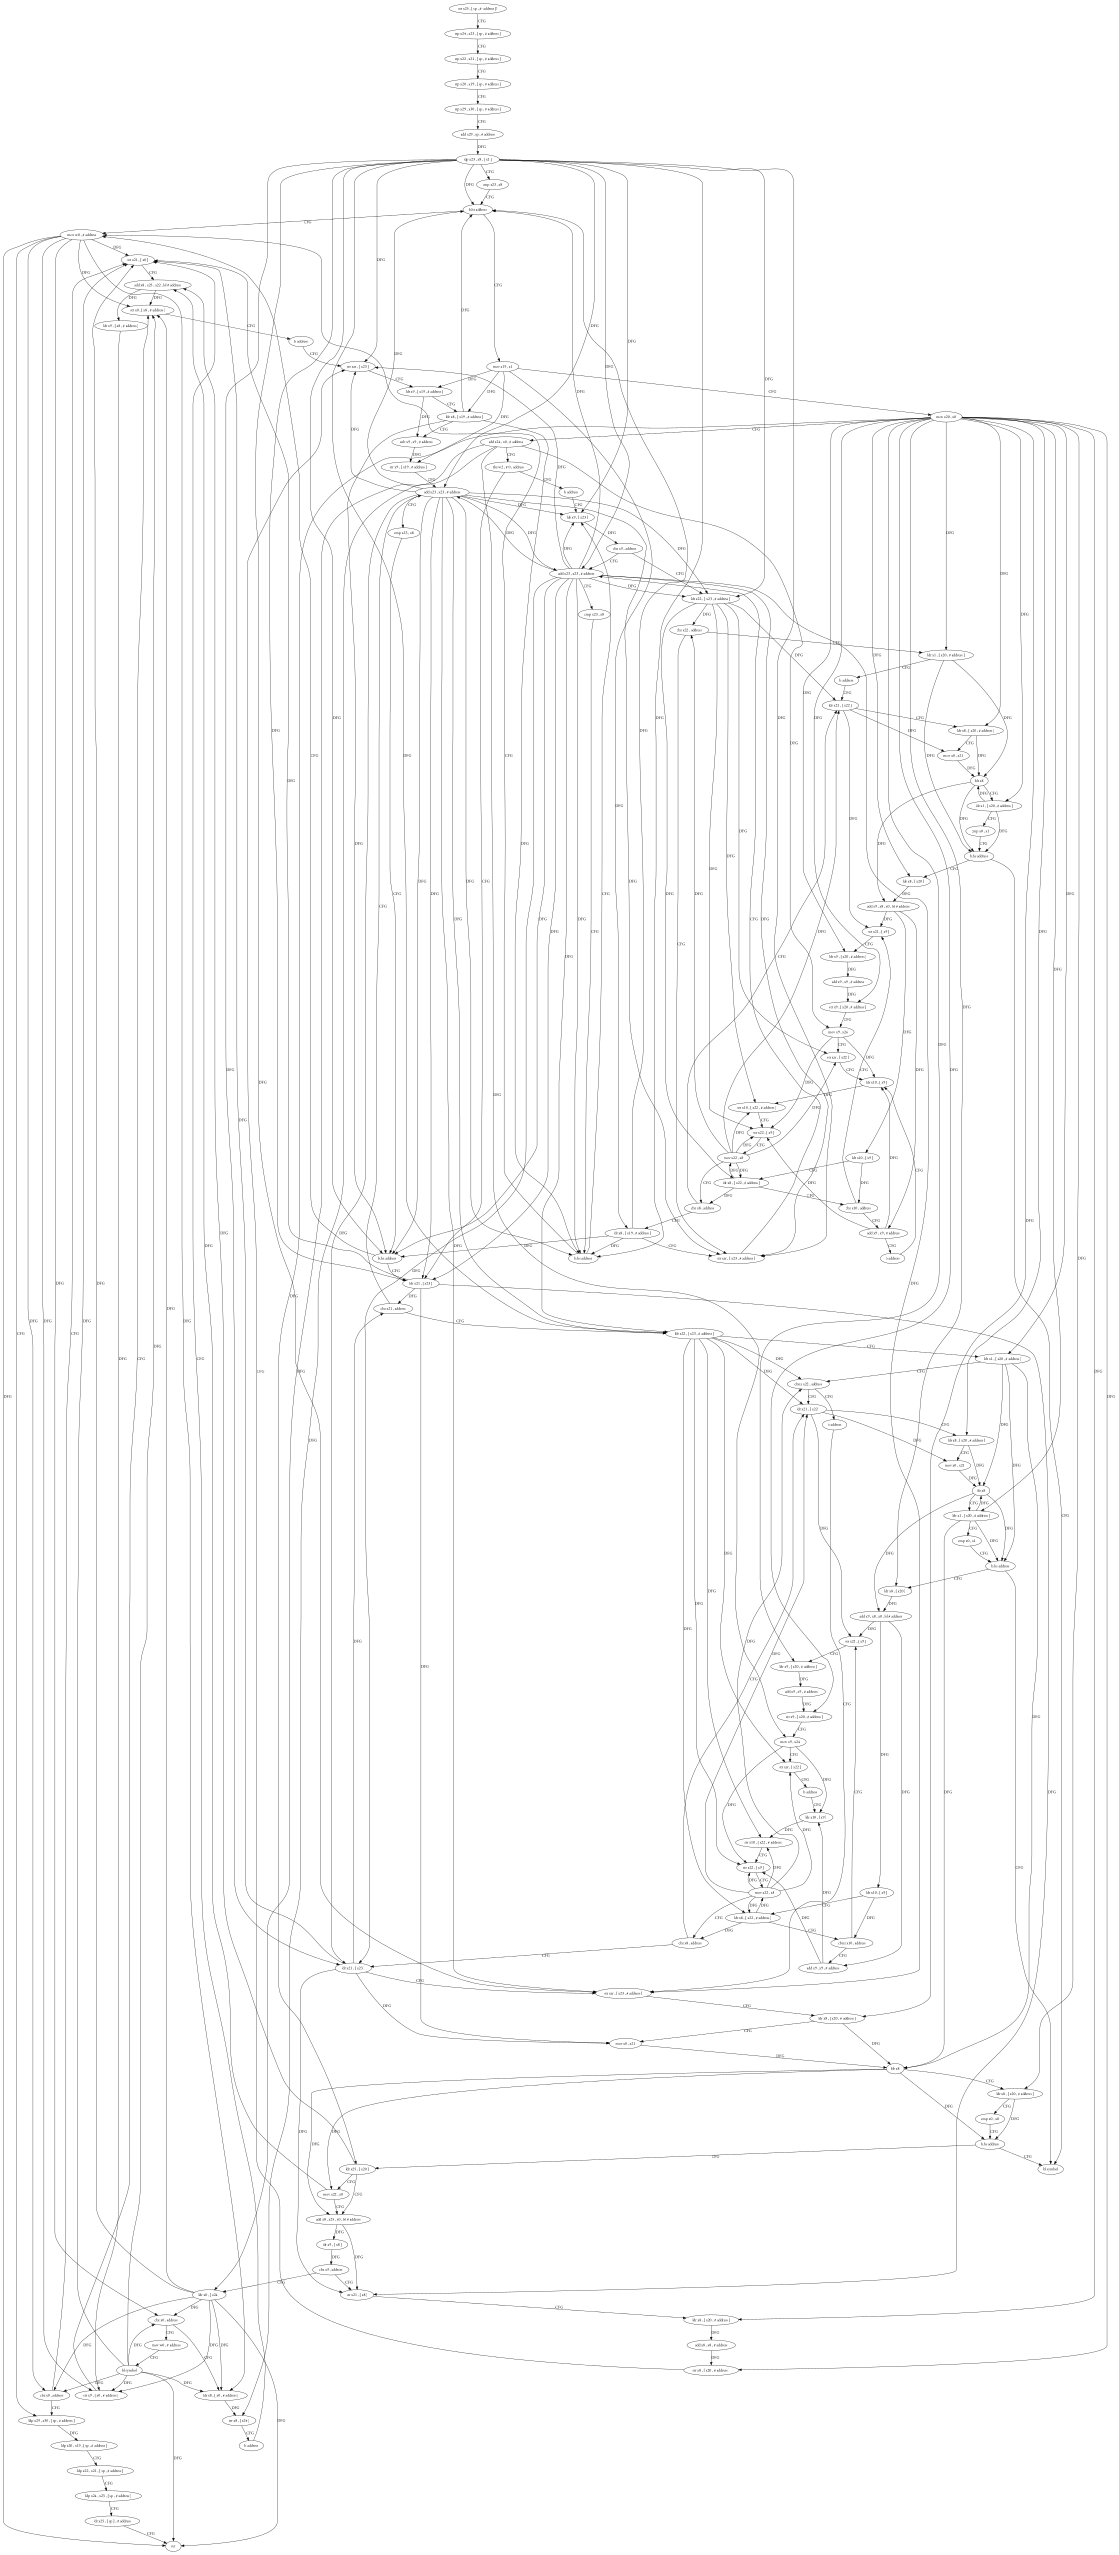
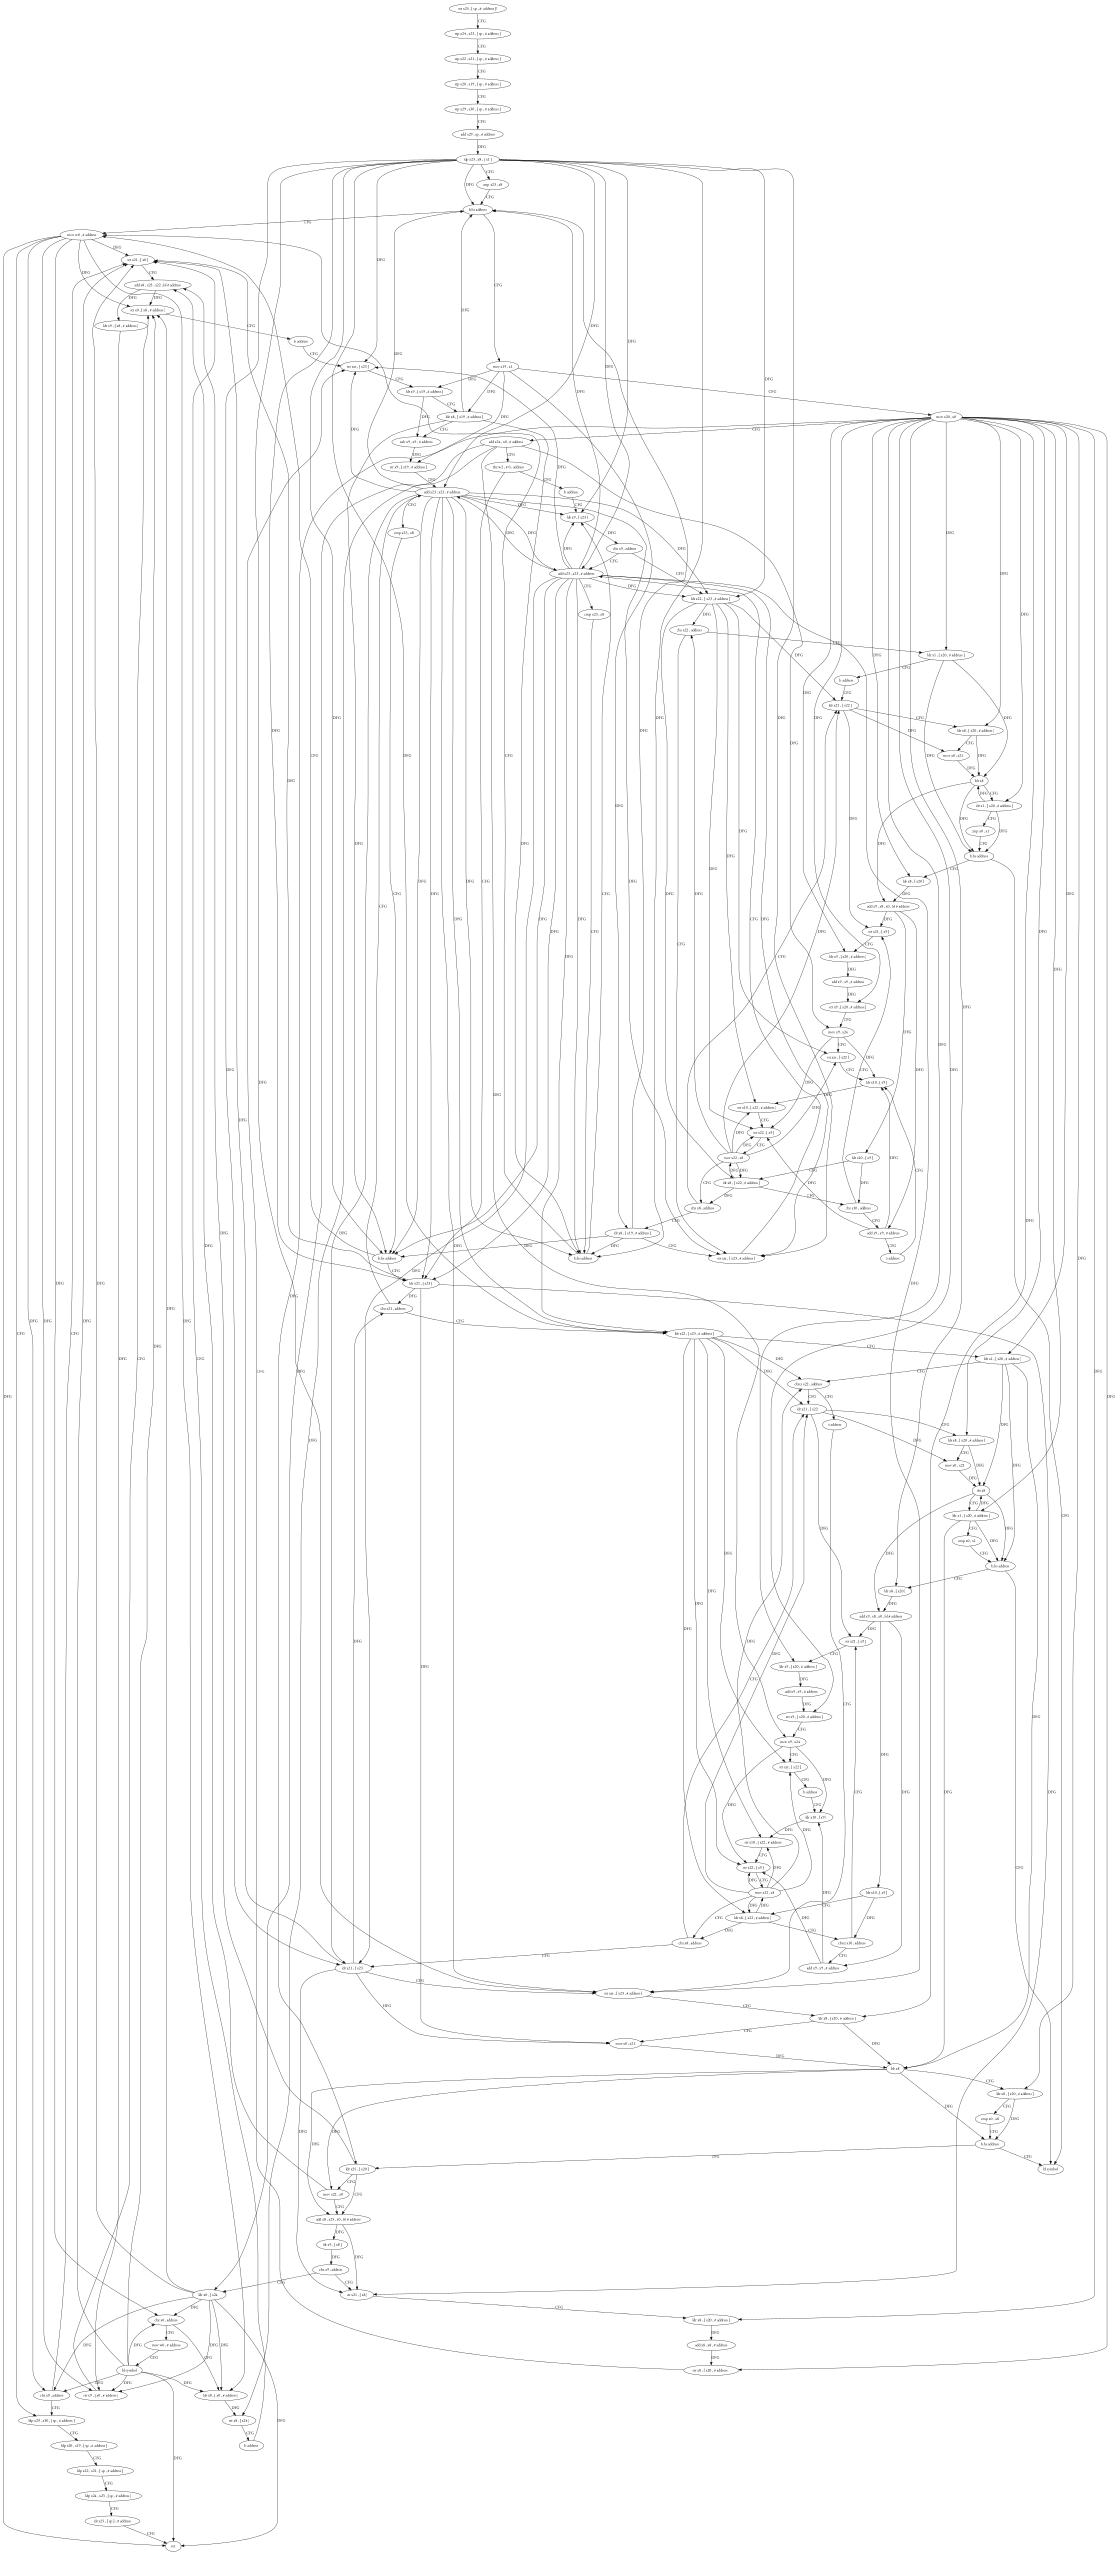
(74, 2433) -> (74, 2433)
